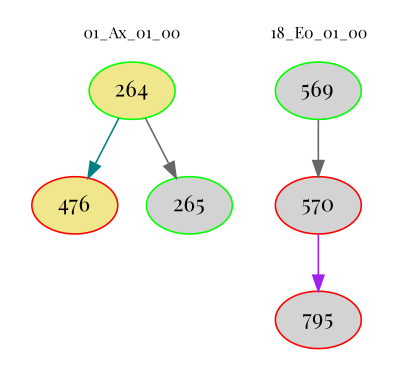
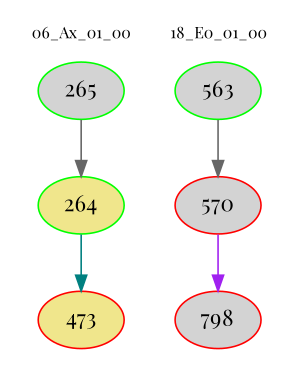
(132, 34) -> (82, 34)
(318, 91) -> (218, 91)
(157, 141) -> (81, 140)
(75, 205) -> (81, 320)
(318, 320) -> (218, 320)
